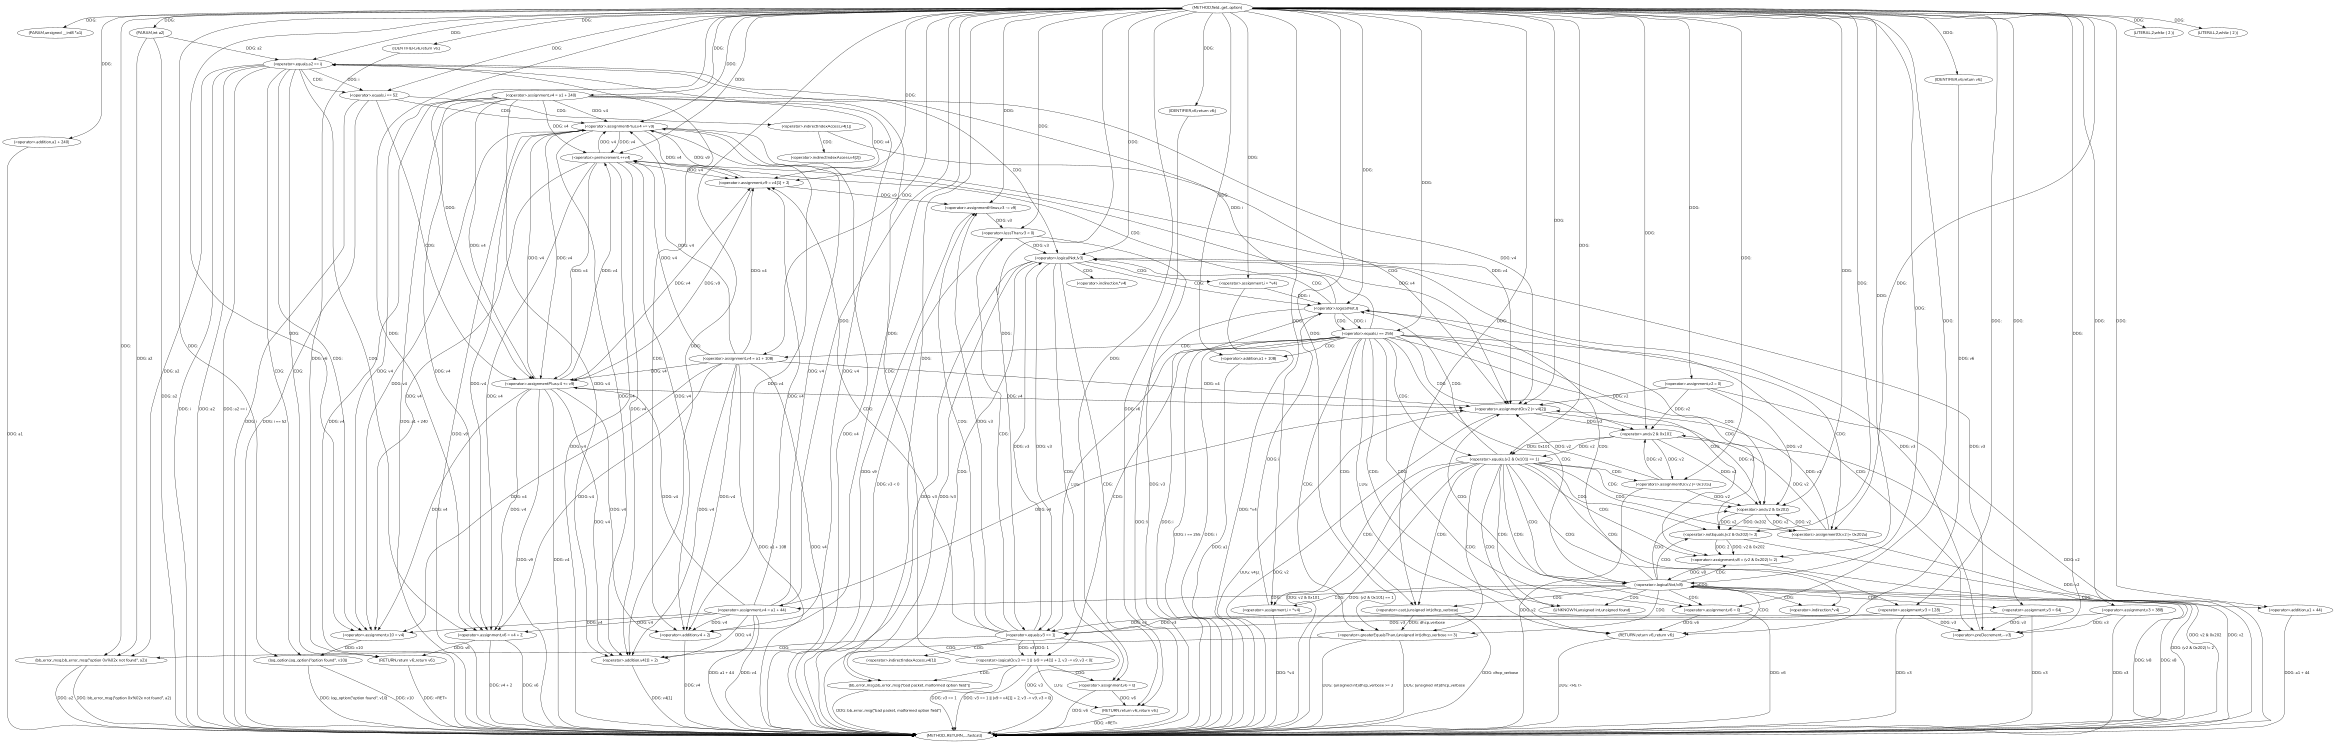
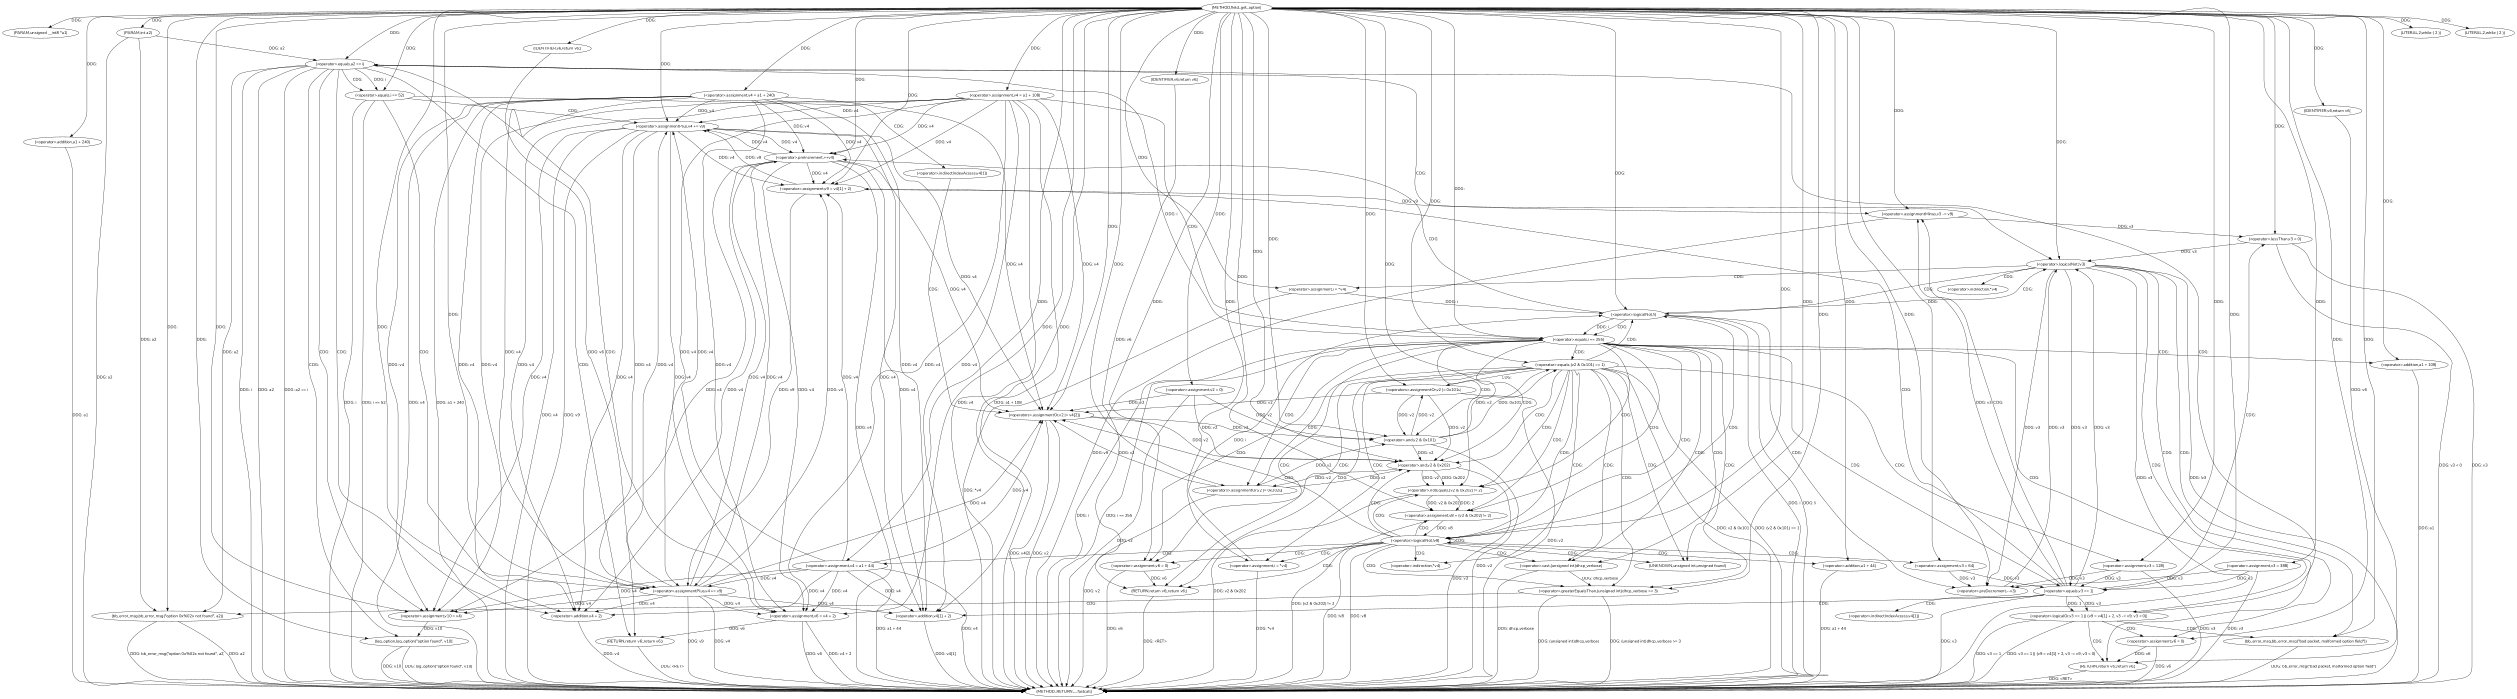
(826, 158) -> none
(1064, 348) -> (1220, 306)
(1791, 726) -> (1407, 678)
